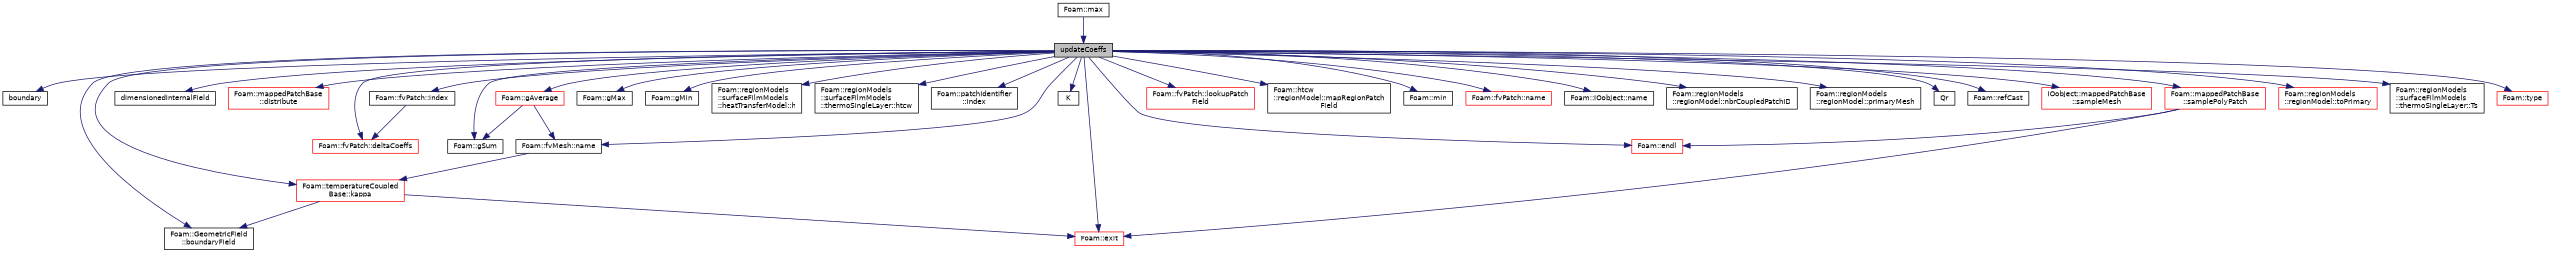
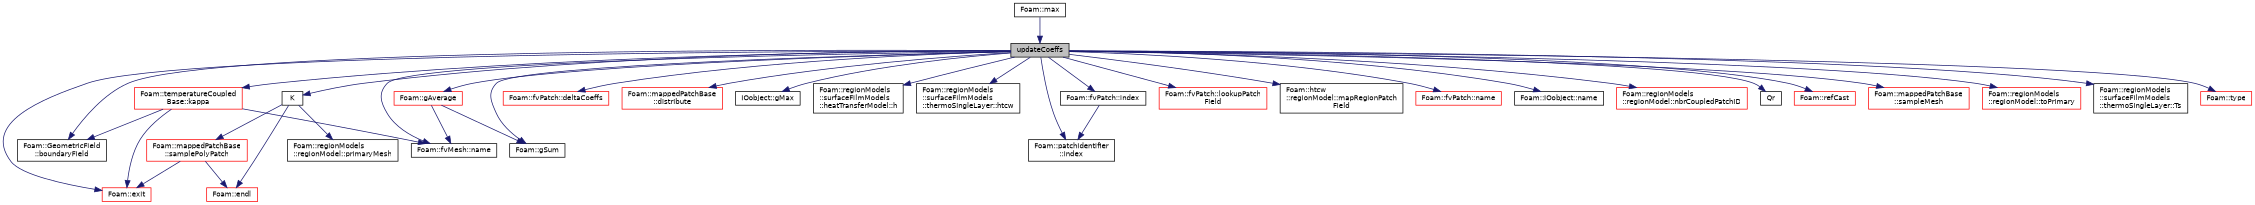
(1643, 57) -> (252, 120)
(1520, 64) -> (309, 116)
(25, 98) -> none
(165, 98) -> none
(605, 98) -> (768, 98)
(672, 98) -> none
(1428, 98) -> none
(1732, 98) -> (1682, 98)
(1998, 98) -> (1825, 98)
(2097, 98) -> (1919, 98)
(391, 120) -> (1091, 119)
(1343, 135) -> (265, 144)
(468, 166) -> (330, 125)
